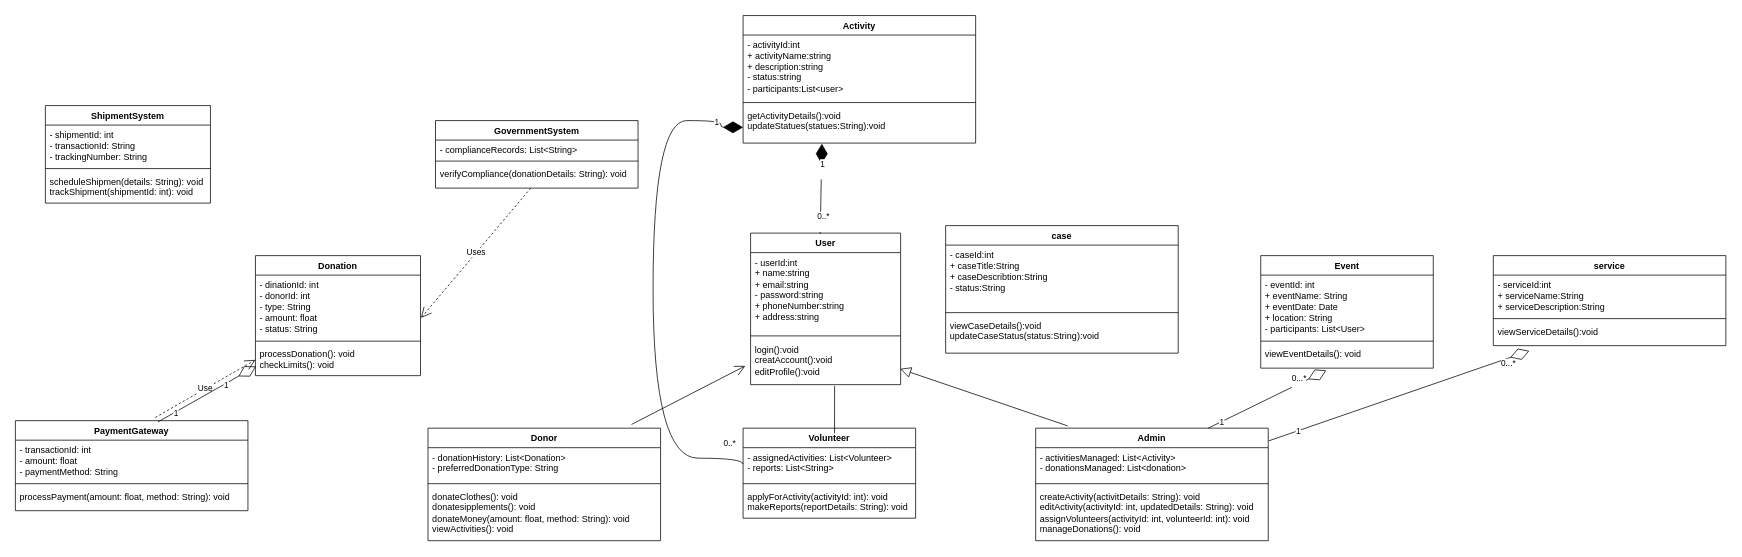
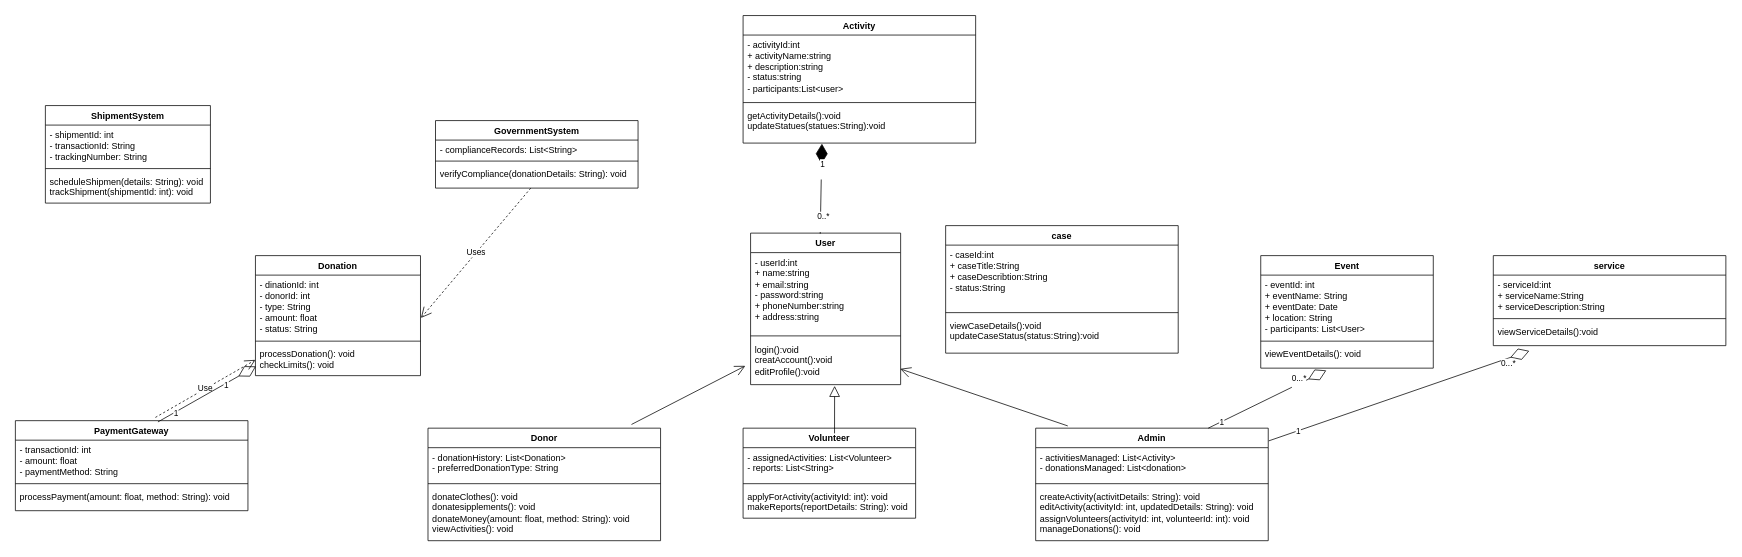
(911, 372) -> (907, 371)
(834, 392) -> (834, 397)
(662, 404) -> none
